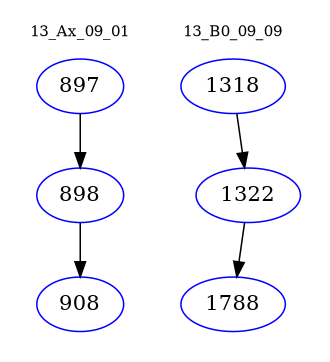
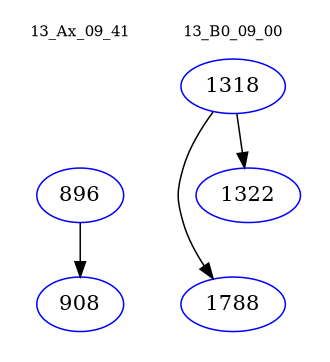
(80, 33) -> (80, 33)
(233, 33) -> (233, 33)
(80, 86) -> none
(80, 195) -> (80, 195)
(242, 242) -> (179, 188)
